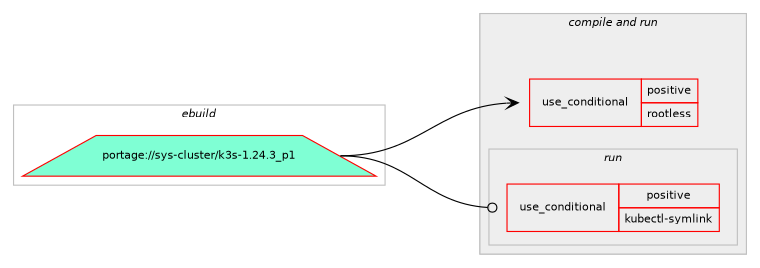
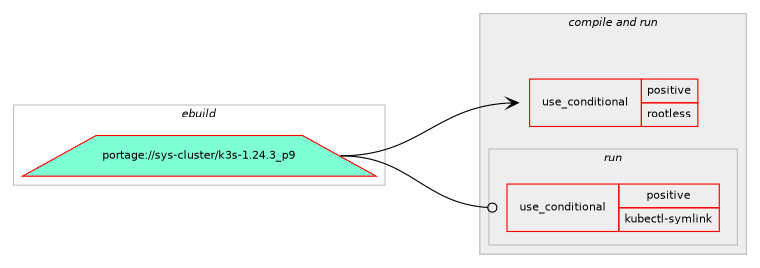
(199, 156) -> (199, 156)
